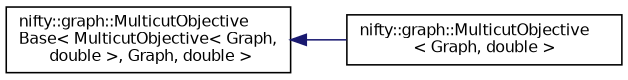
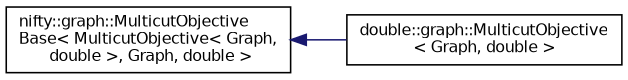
(484, 40) -> (484, 40)
